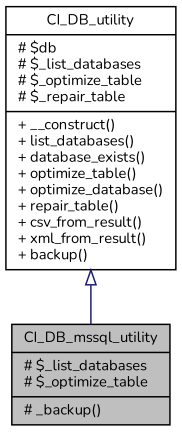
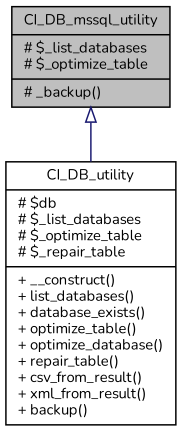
(91, 305) -> (91, 142)
